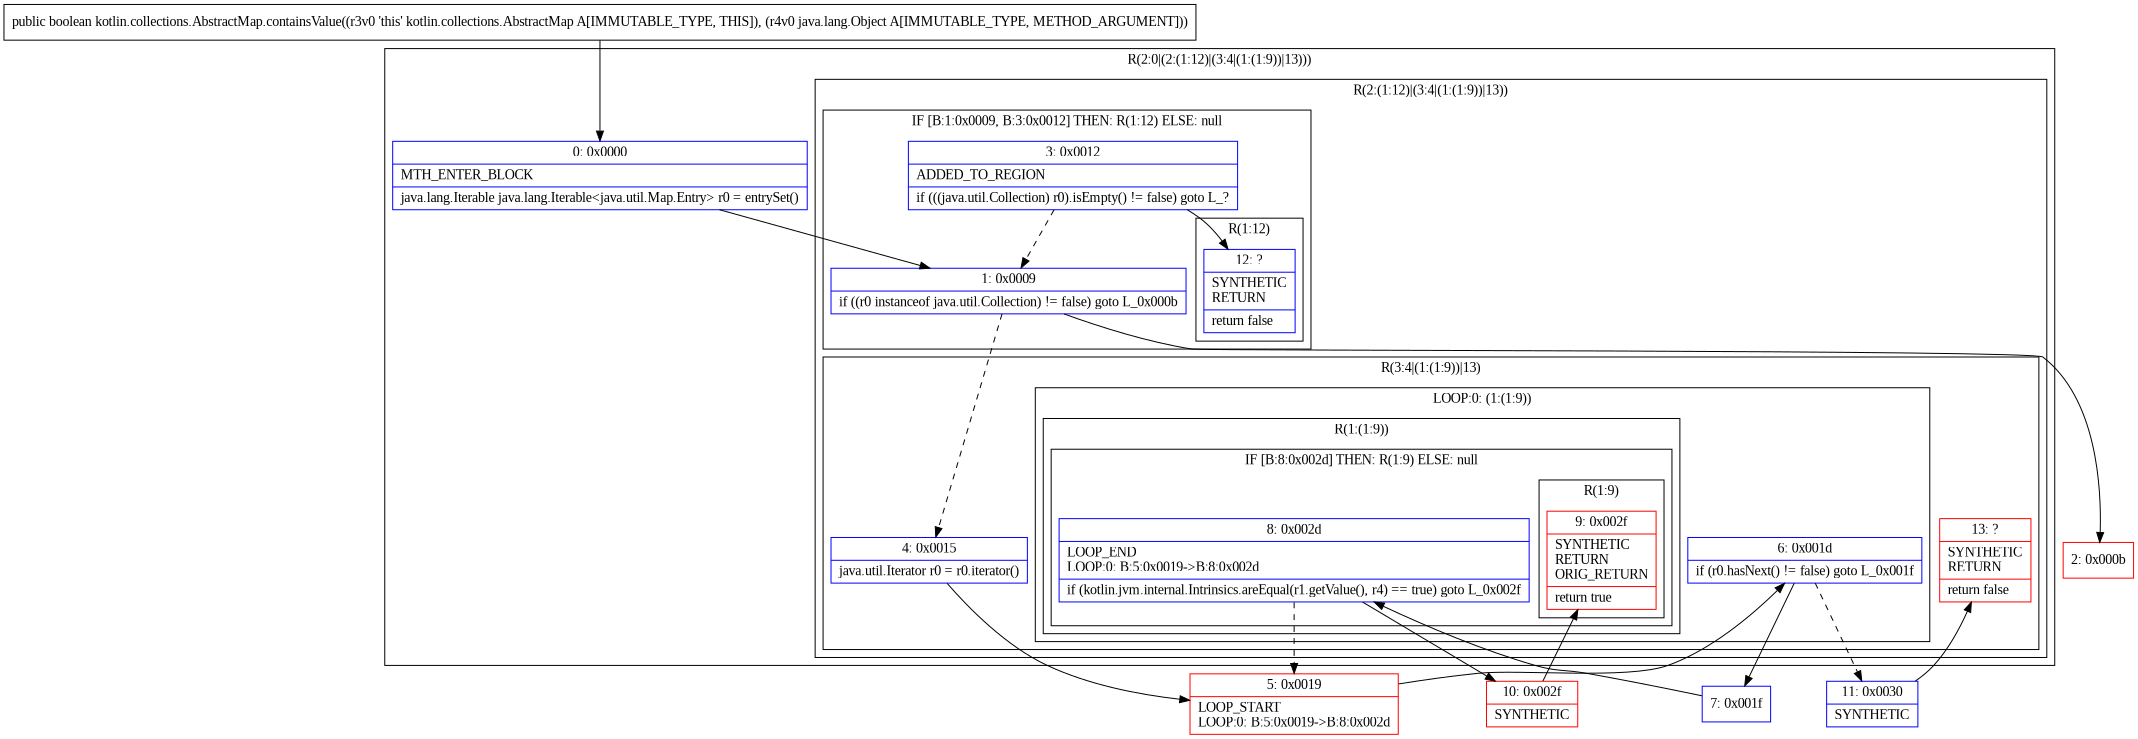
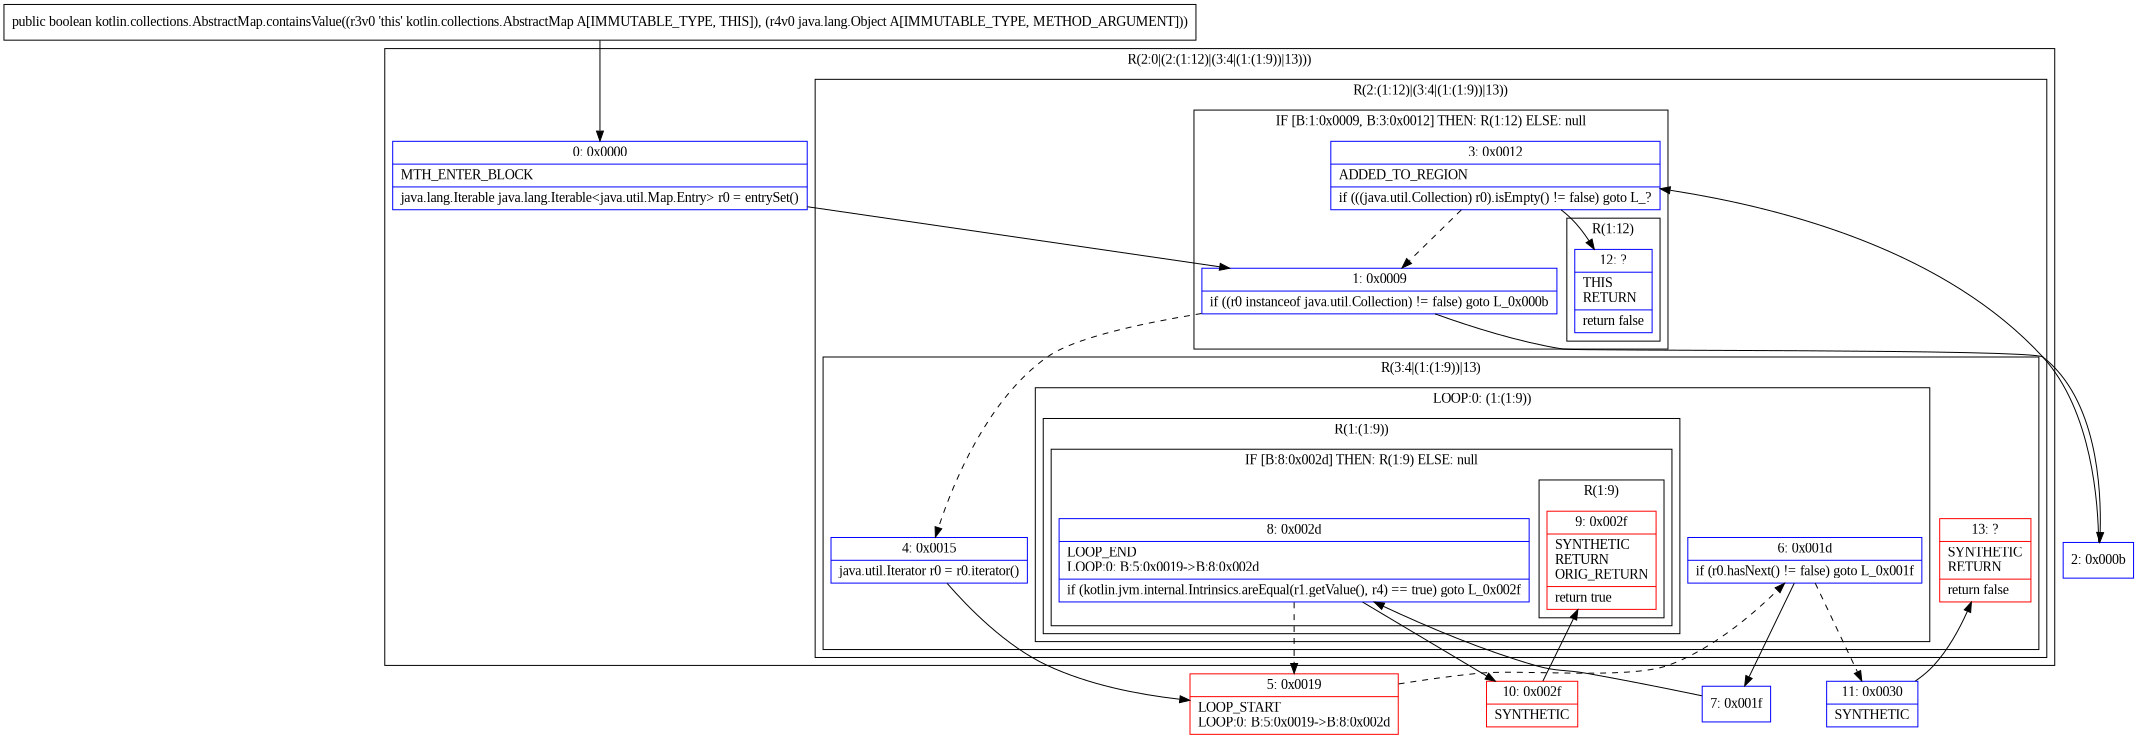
(1250, 283) -> (1598, 283)
none -> (1959, 288)
(2098, 560) -> (2098, 560)
(1620, 672) -> (1620, 672)
